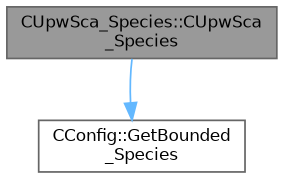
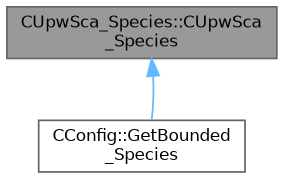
(130, 81) -> (153, 98)
